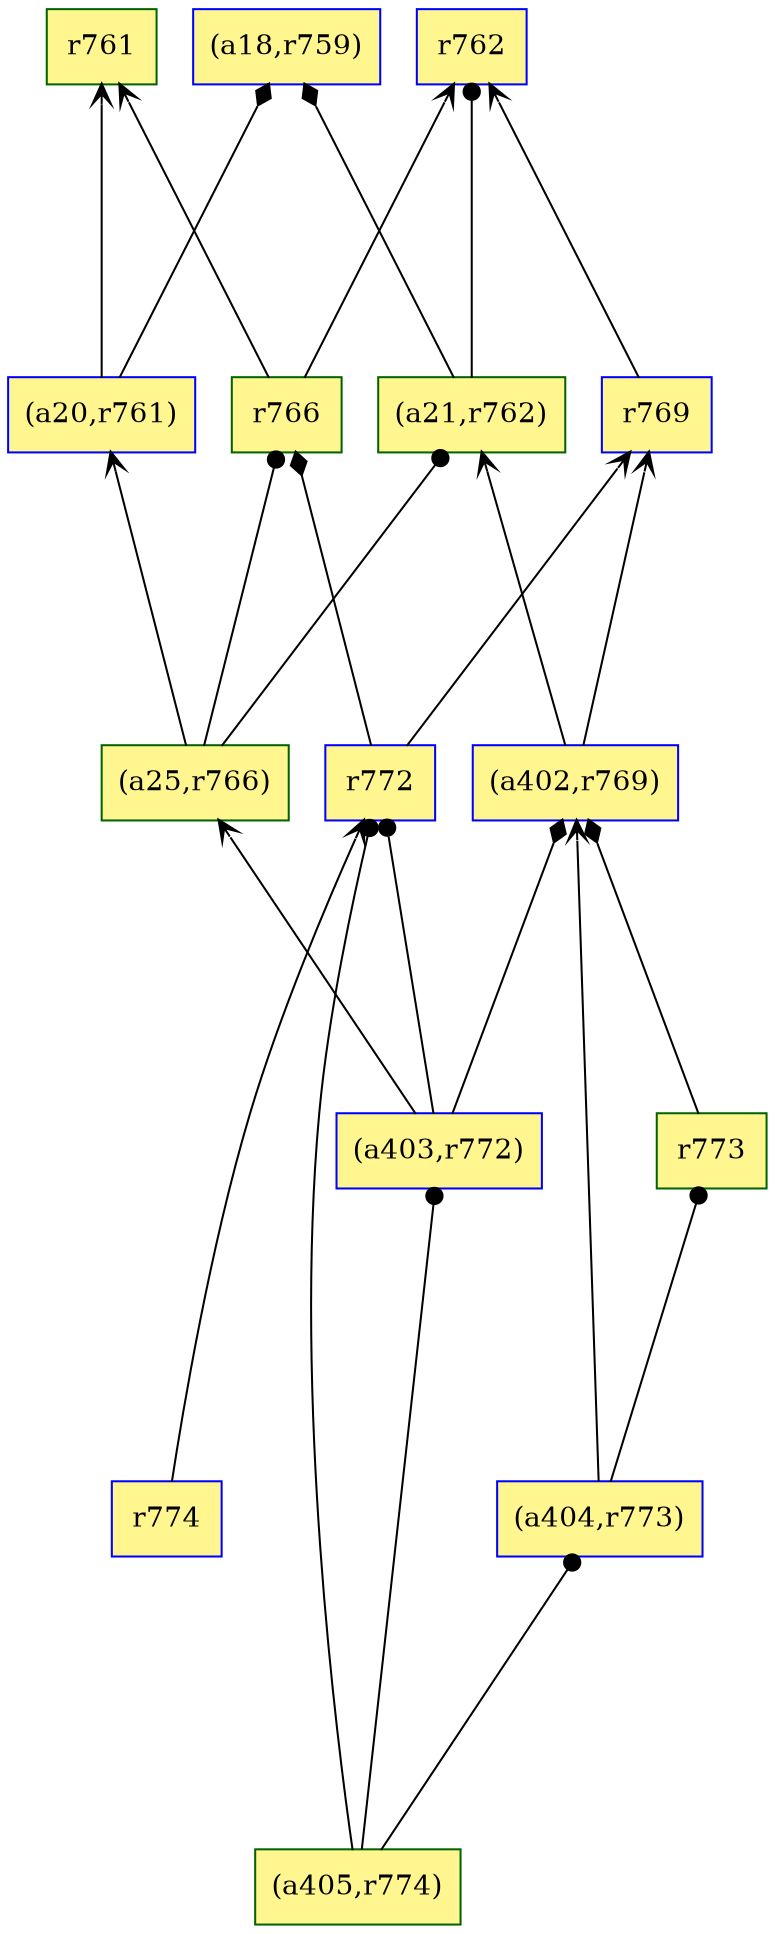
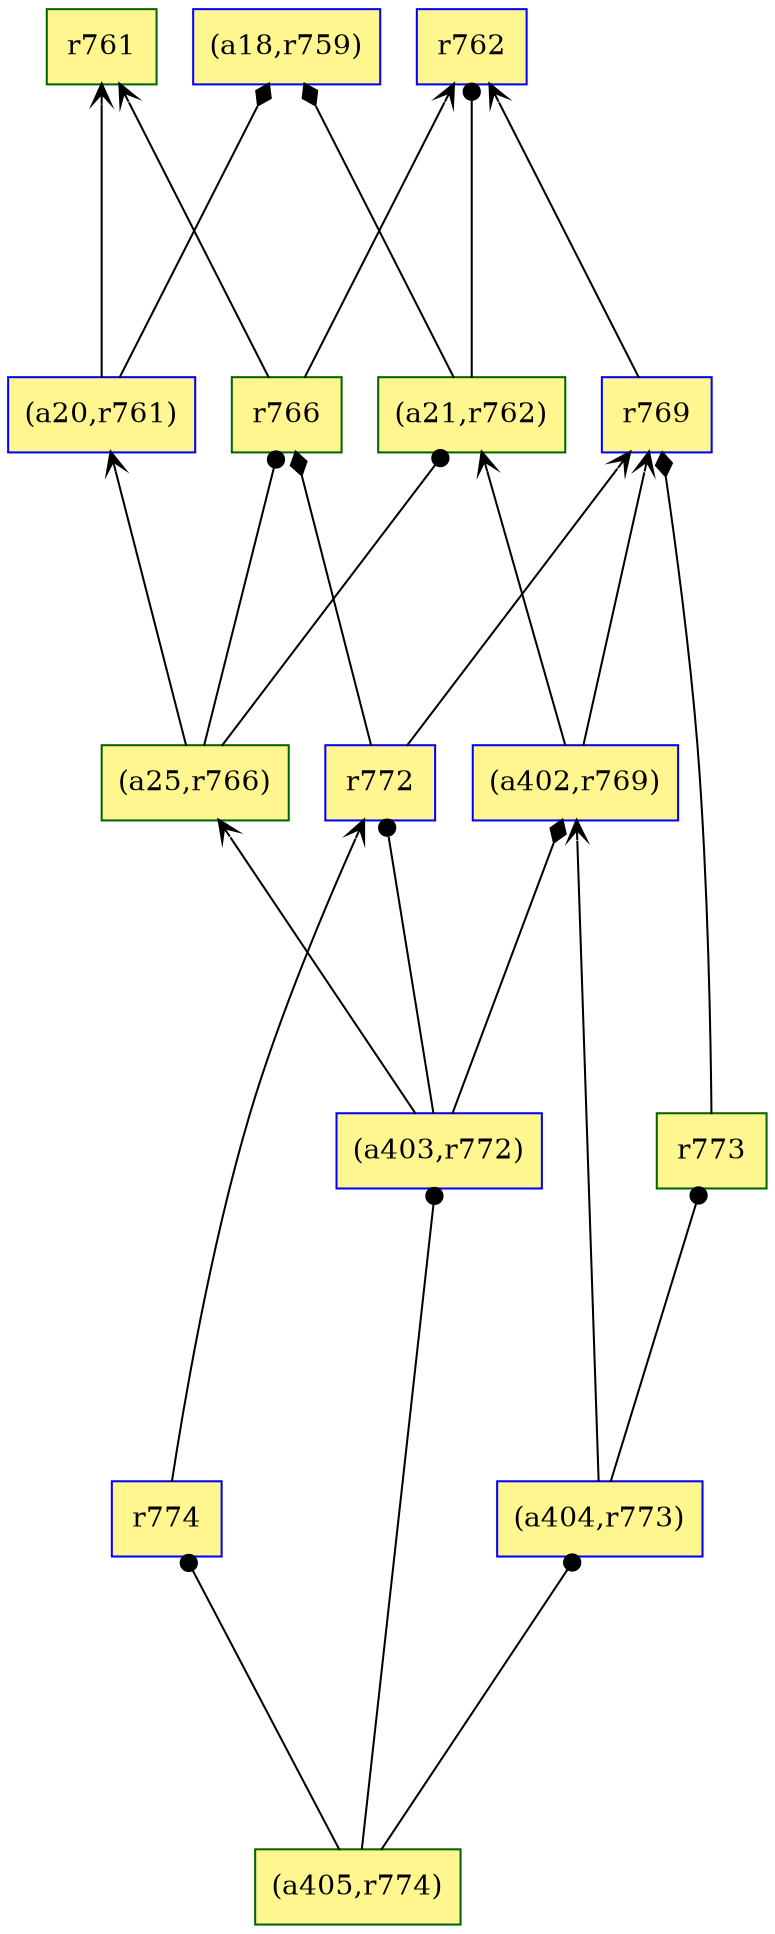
(648, 979) -> (701, 795)
(311, 1342) -> (266, 1710)
